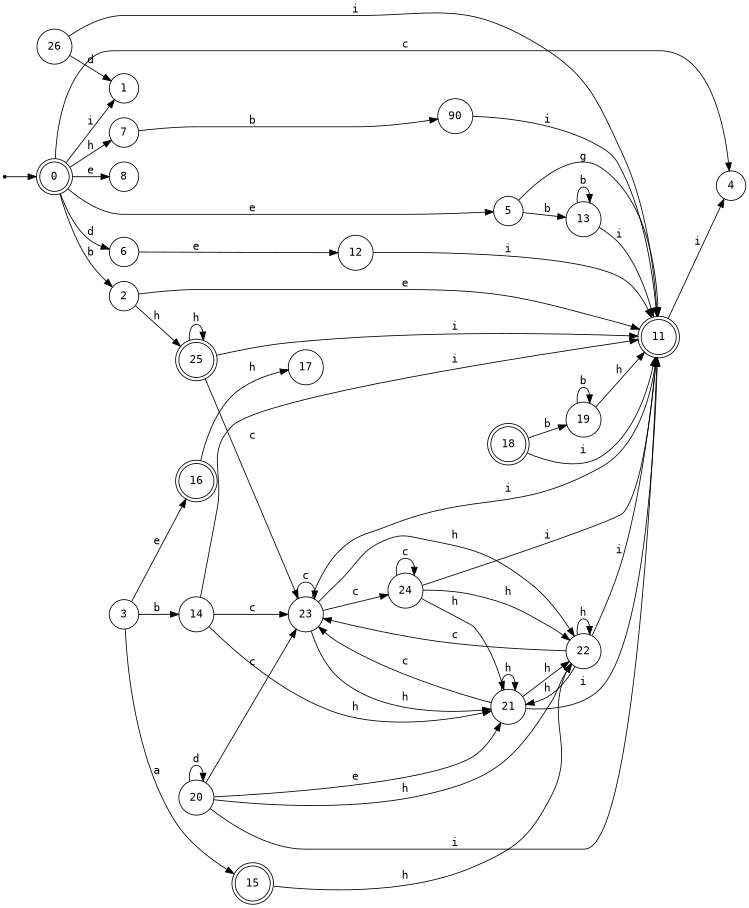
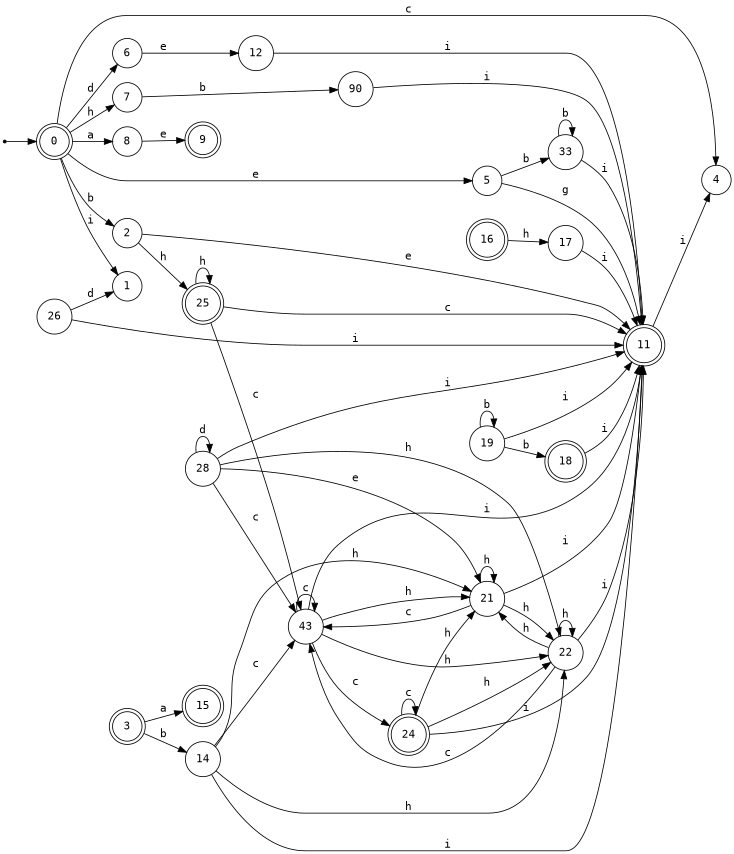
none -> (203, 140)
(91, 171) -> (91, 135)
(584, 219) -> (566, 152)
none -> (614, 279)
(455, 327) -> (448, 308)
(619, 370) -> (566, 397)
(544, 433) -> (521, 451)
(157, 554) -> none
(405, 591) -> (409, 735)
(124, 614) -> (127, 726)
(306, 614) -> (306, 627)
(196, 798) -> (203, 469)
(489, 860) -> (430, 813)
